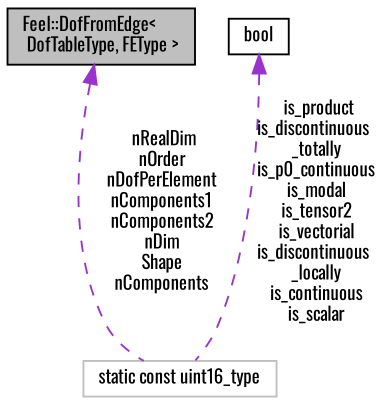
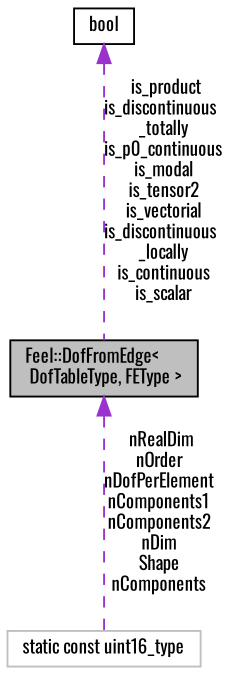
(246, 222) -> (104, 202)
